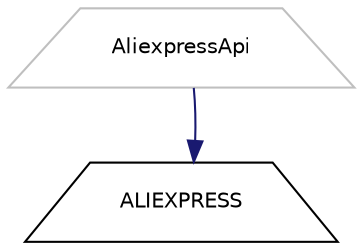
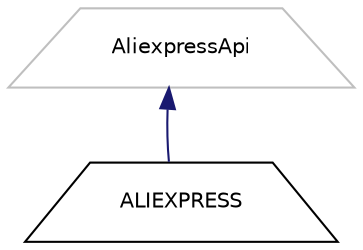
(195, 114) -> (167, 136)
